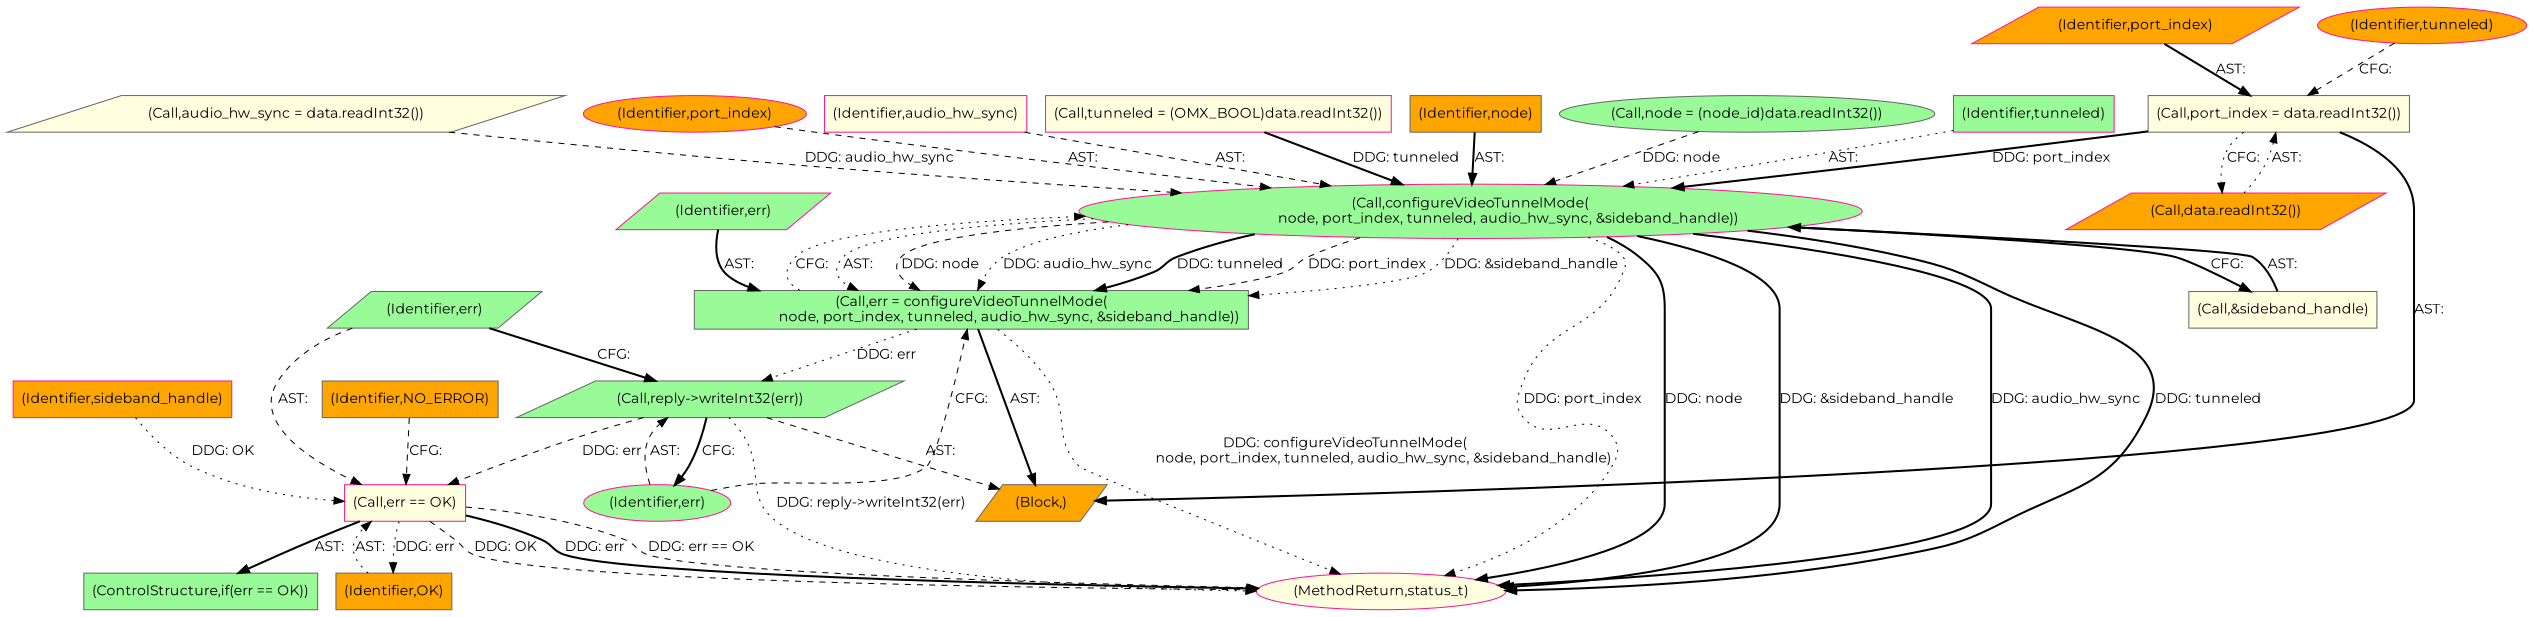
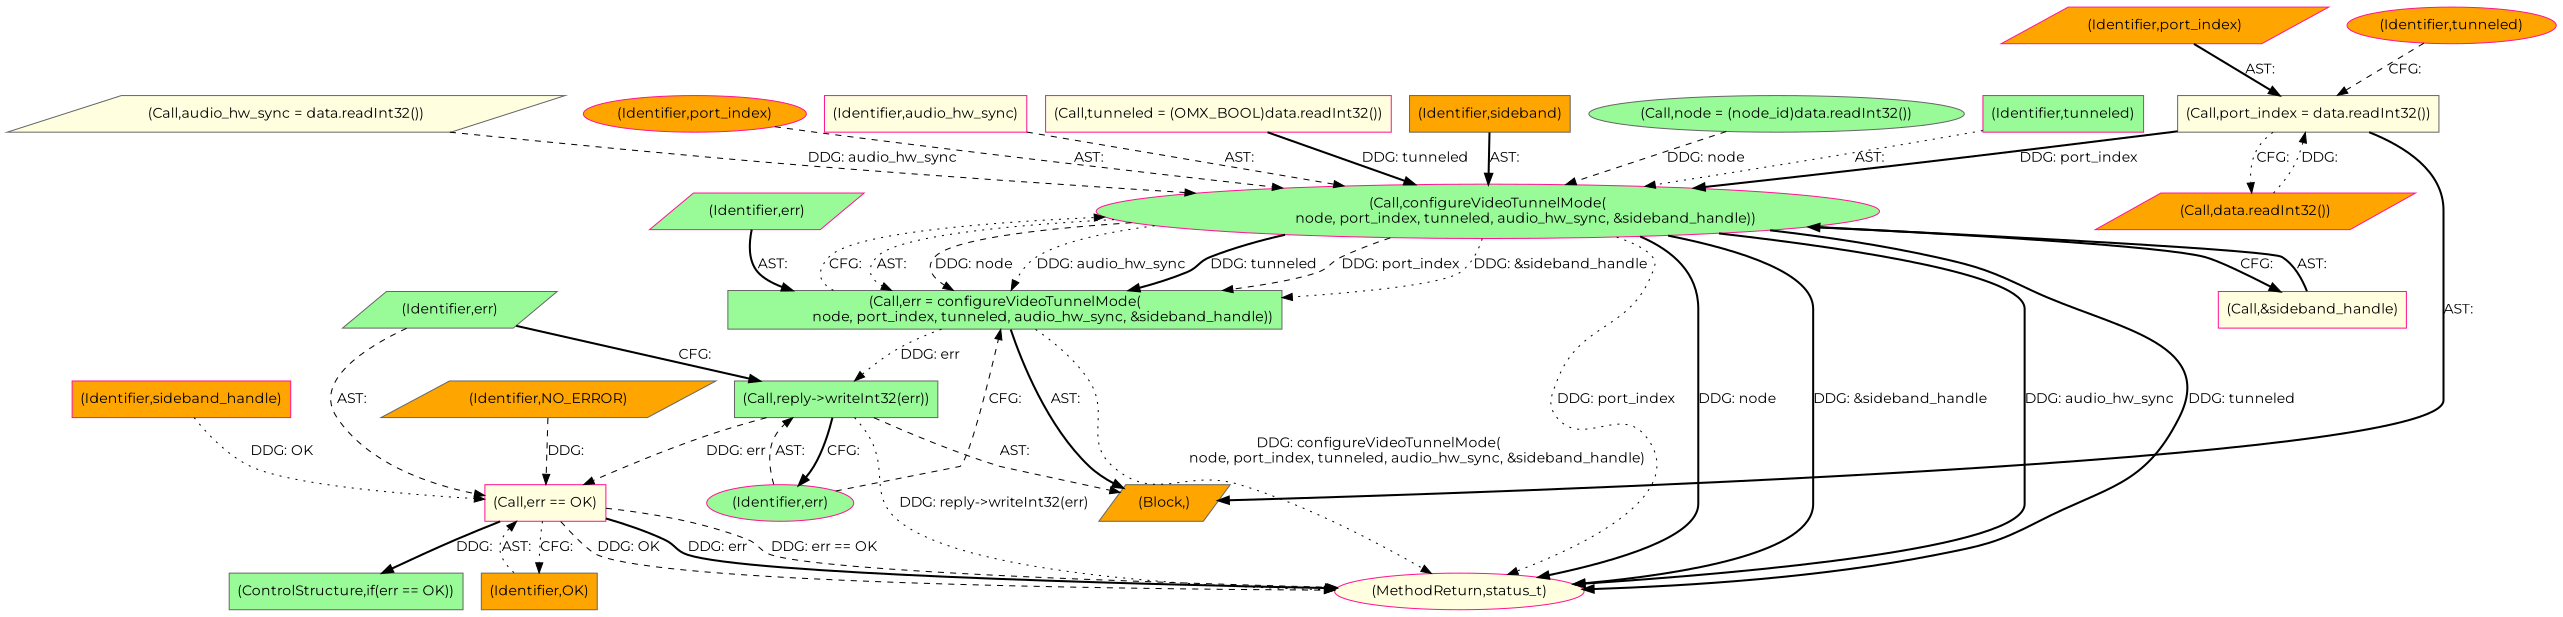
(1476, 114) -> (1490, 114)
(2289, 158) -> (2321, 158)
(2283, 310) -> (2312, 310)
(410, 399) -> (548, 399)
(710, 399) -> (836, 399)
(428, 451) -> (568, 451)
(332, 547) -> (476, 547)
(425, 547) -> (559, 547)
